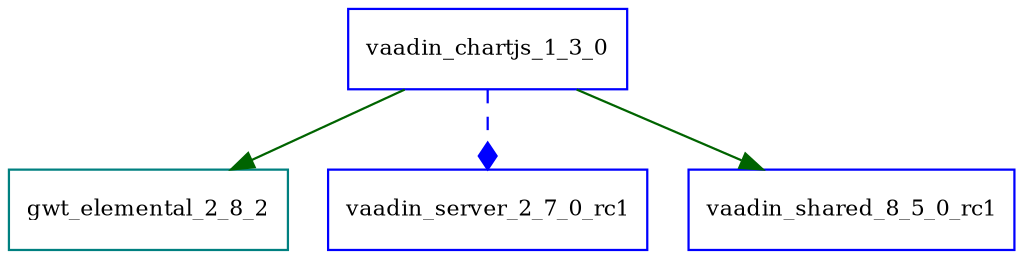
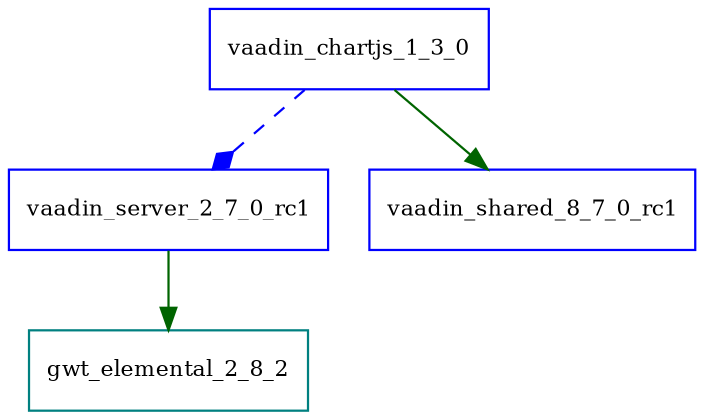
(328, 125) -> (169, 279)
(851, 210) -> (532, 210)
